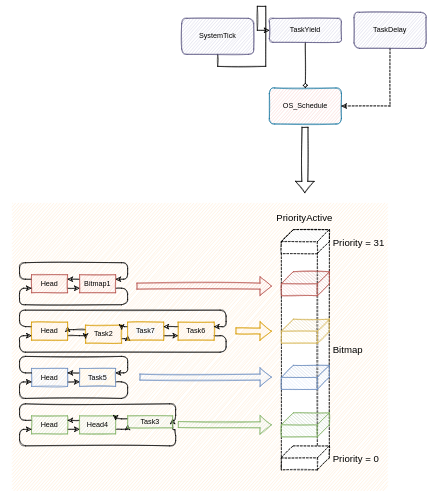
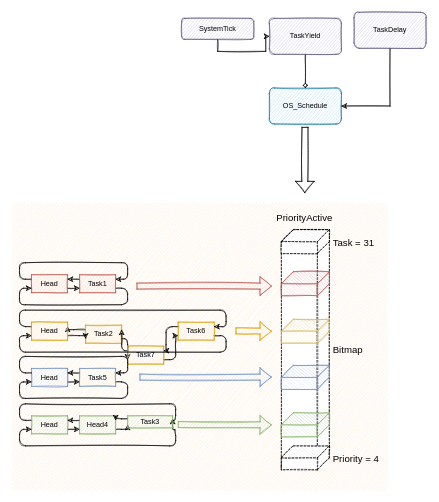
(305, 30) -> (305, 36)
(218, 36) -> (218, 29)
(390, 101) -> (390, 101)
(305, 106) -> (305, 106)
(363, 242) -> (354, 242)
(98, 284) -> (98, 284)
(146, 331) -> (146, 355)
(360, 458) -> (360, 458)
